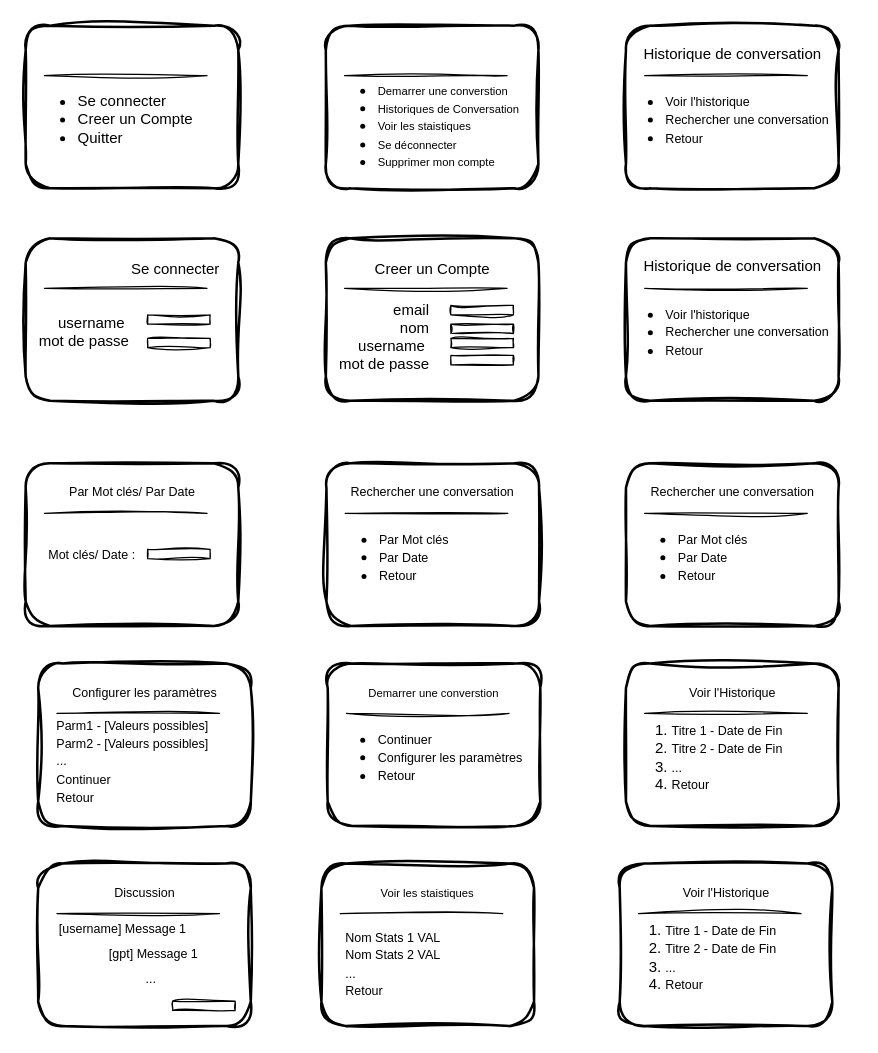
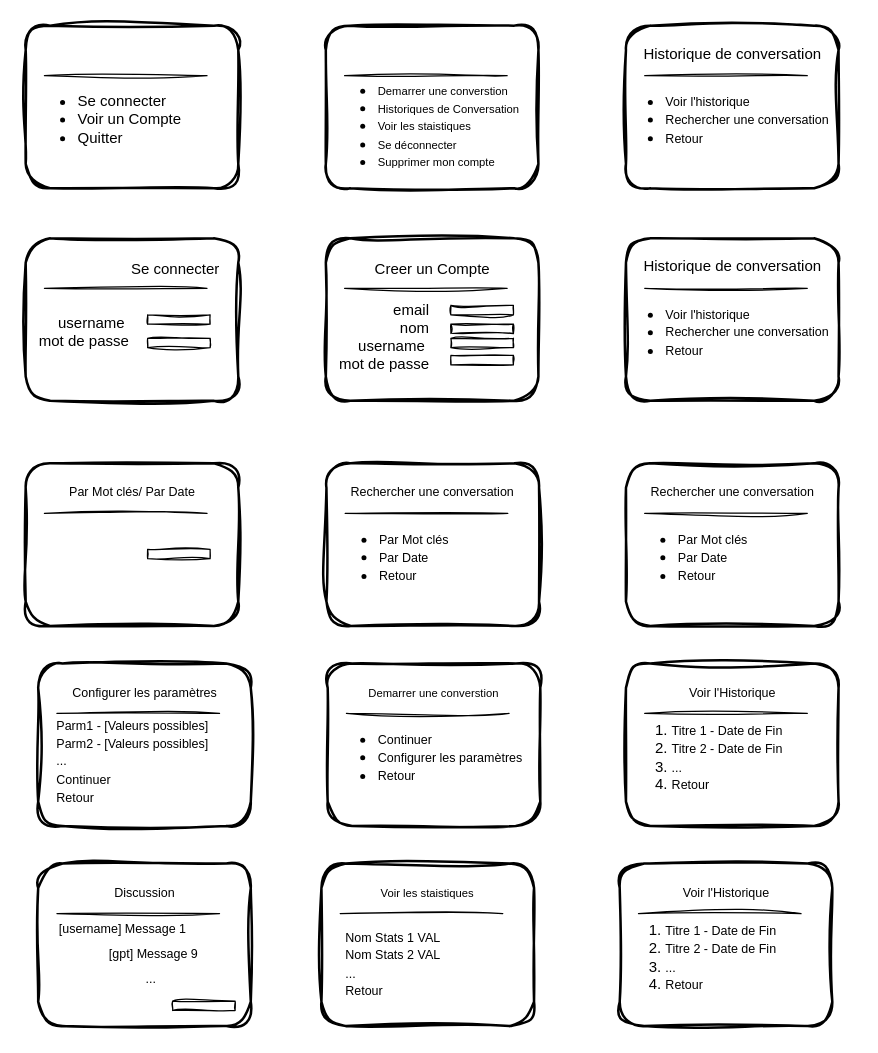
(87, 119) -> (81, 119)
(82, 554) -> none
(168, 953) -> (168, 953)
